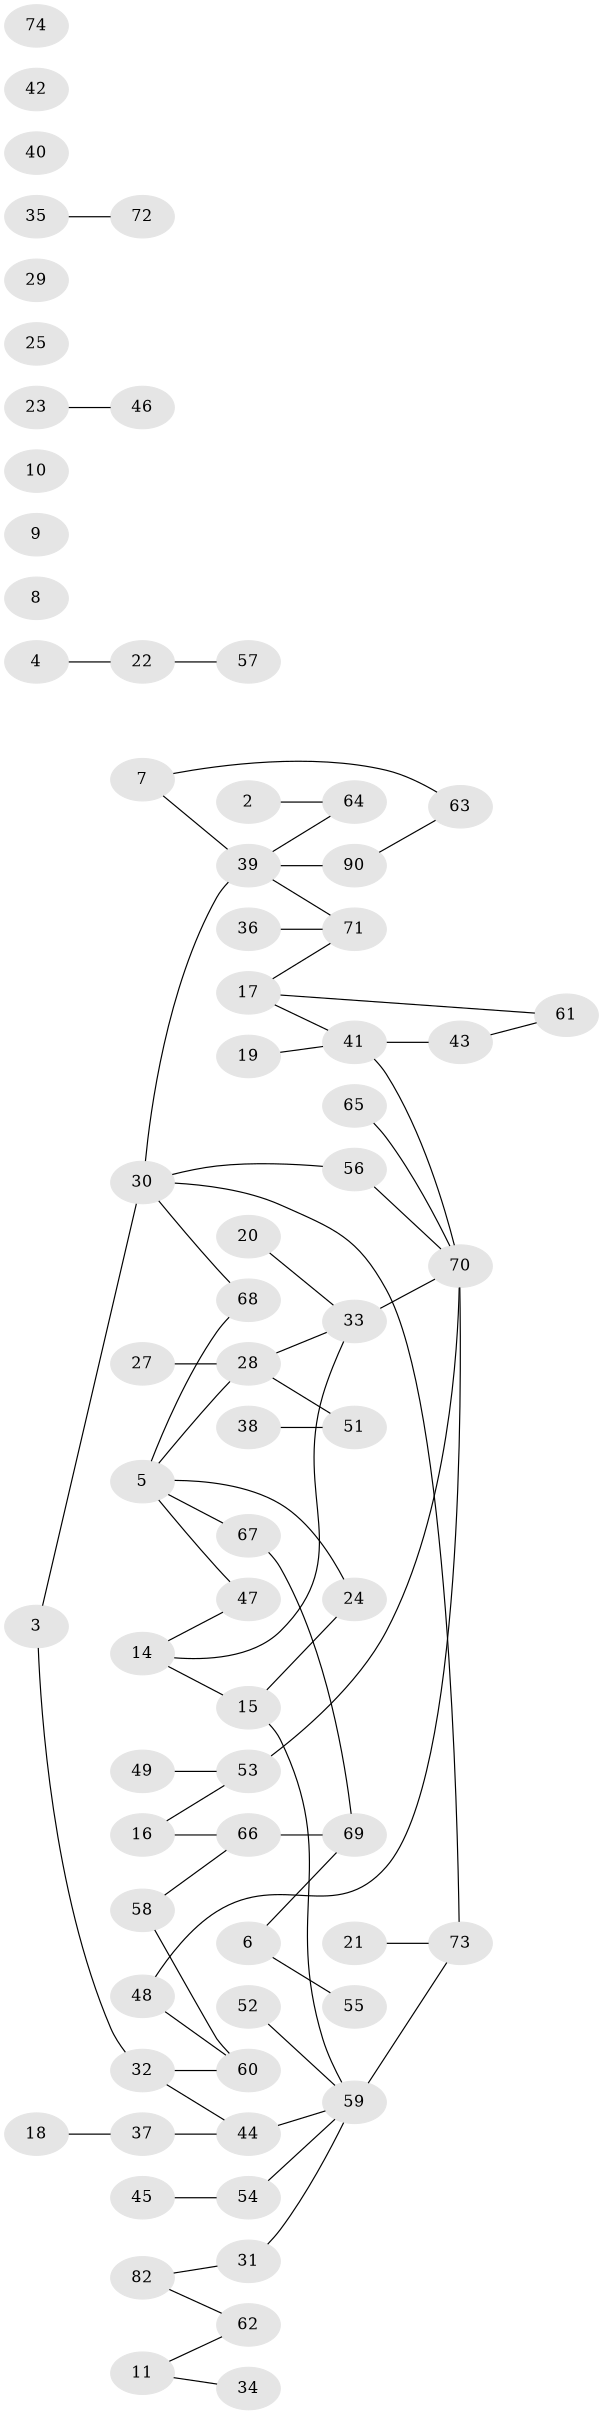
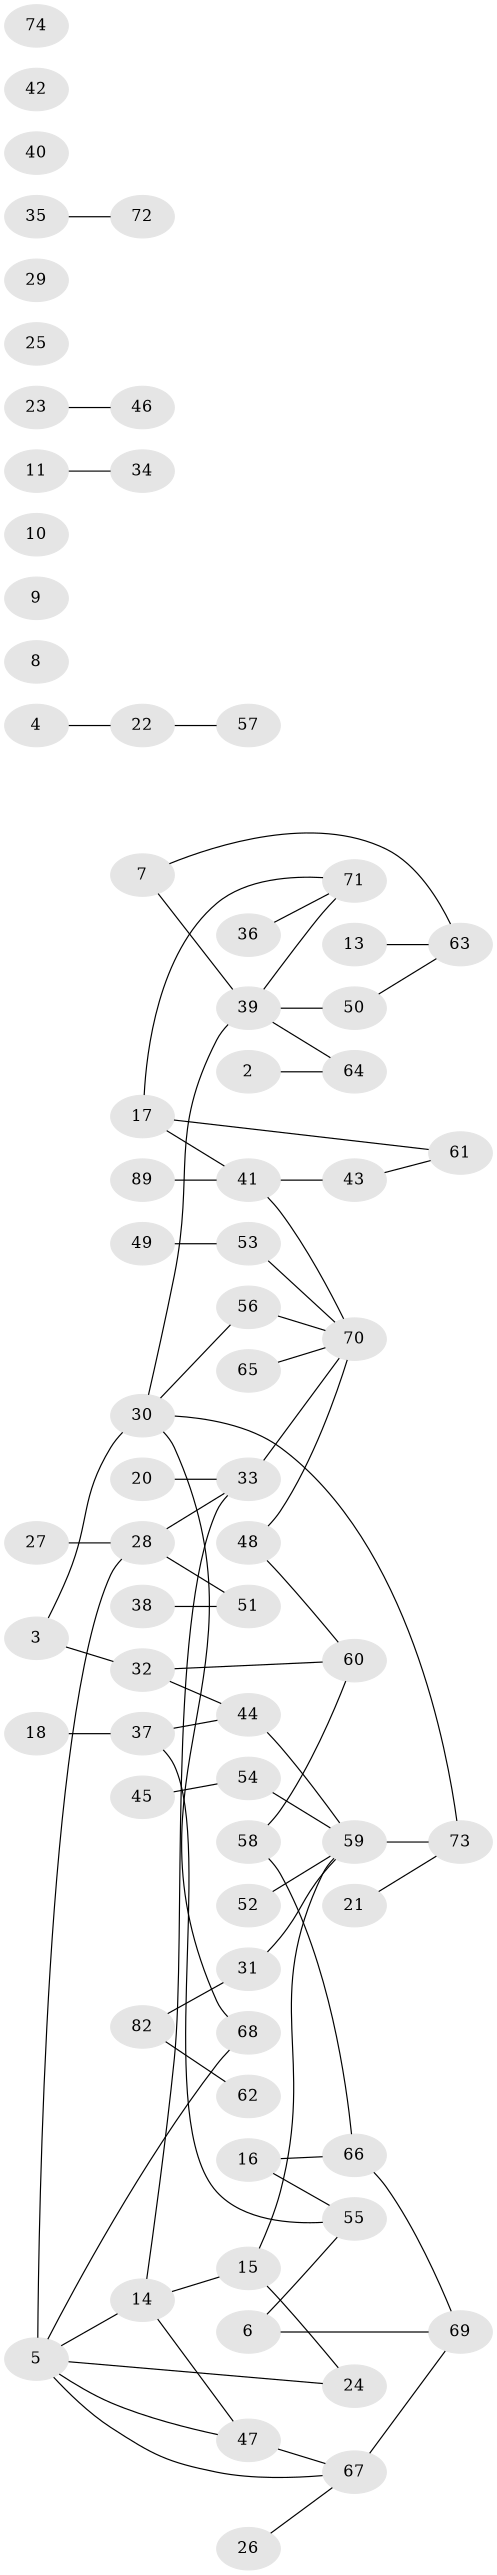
(355, 866) -> (355, 1008)
none -> (355, 945)
(249, 1056) -> (143, 1180)
(196, 1803) -> (301, 2189)
none -> (186, 2028)
none -> (89, 2330)
(196, 2349) -> none
none -> (302, 2456)
none -> (249, 2549)
